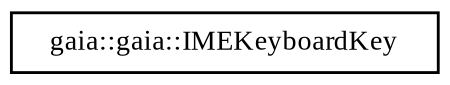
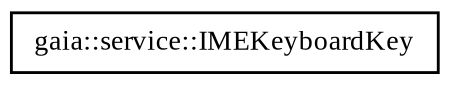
(225, 43) -> (225, 43)
